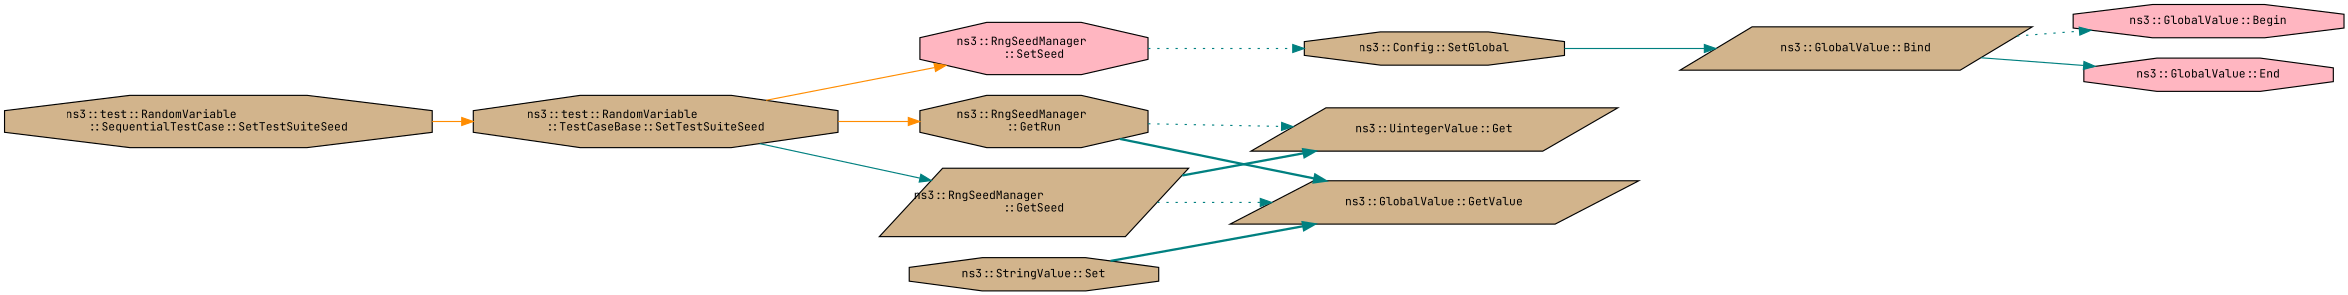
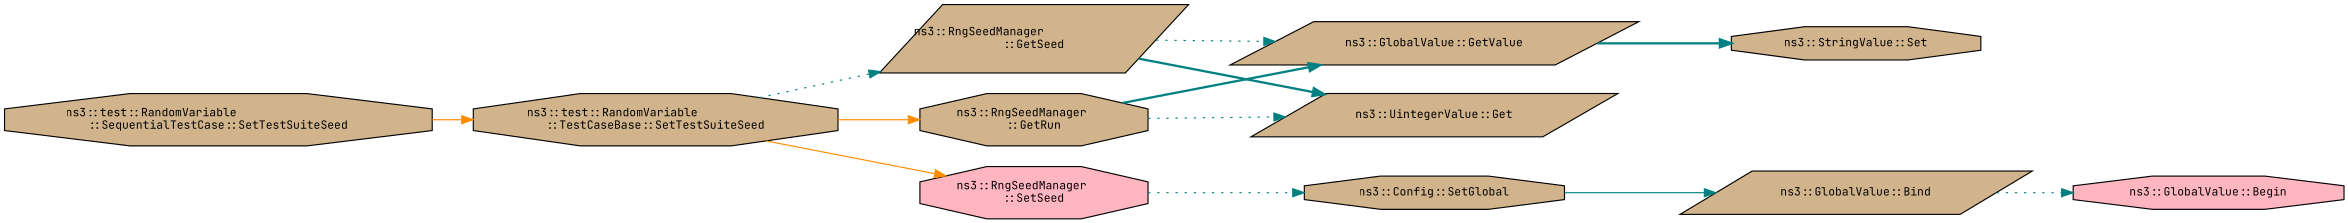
(2209, 75) -> none
(840, 161) -> (814, 86)
(1207, 244) -> (1658, 43)
